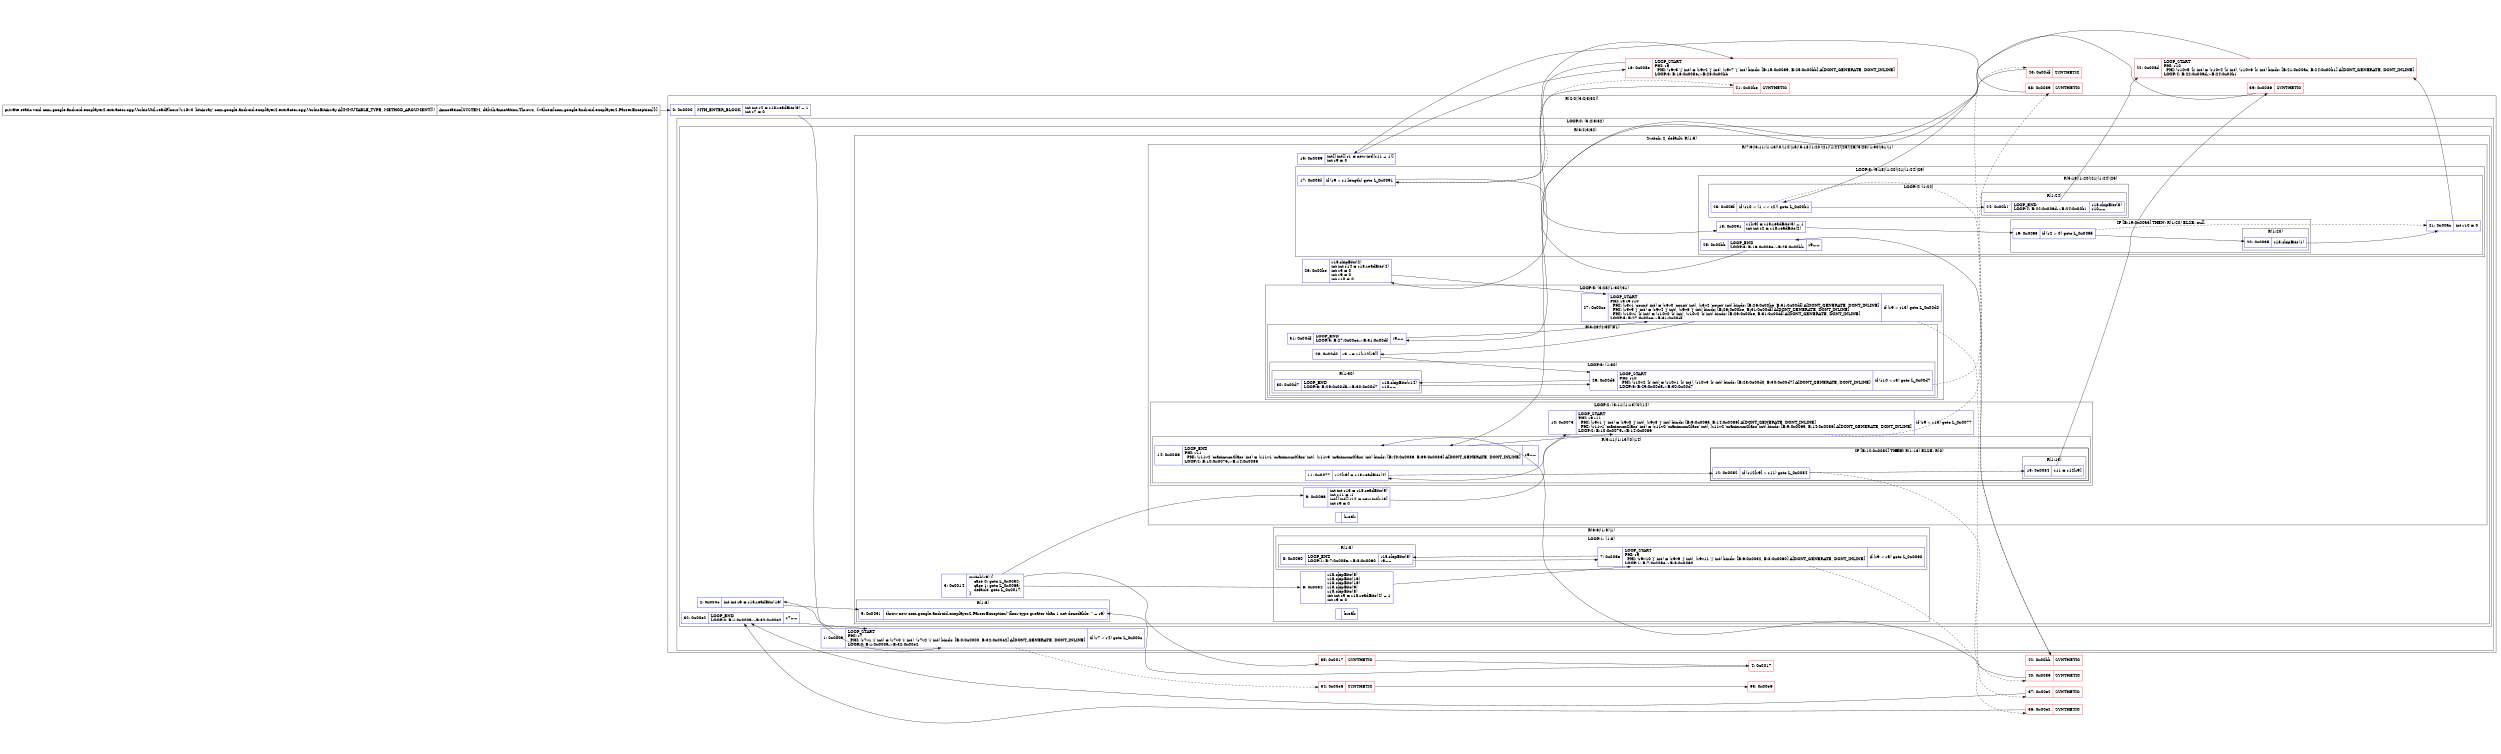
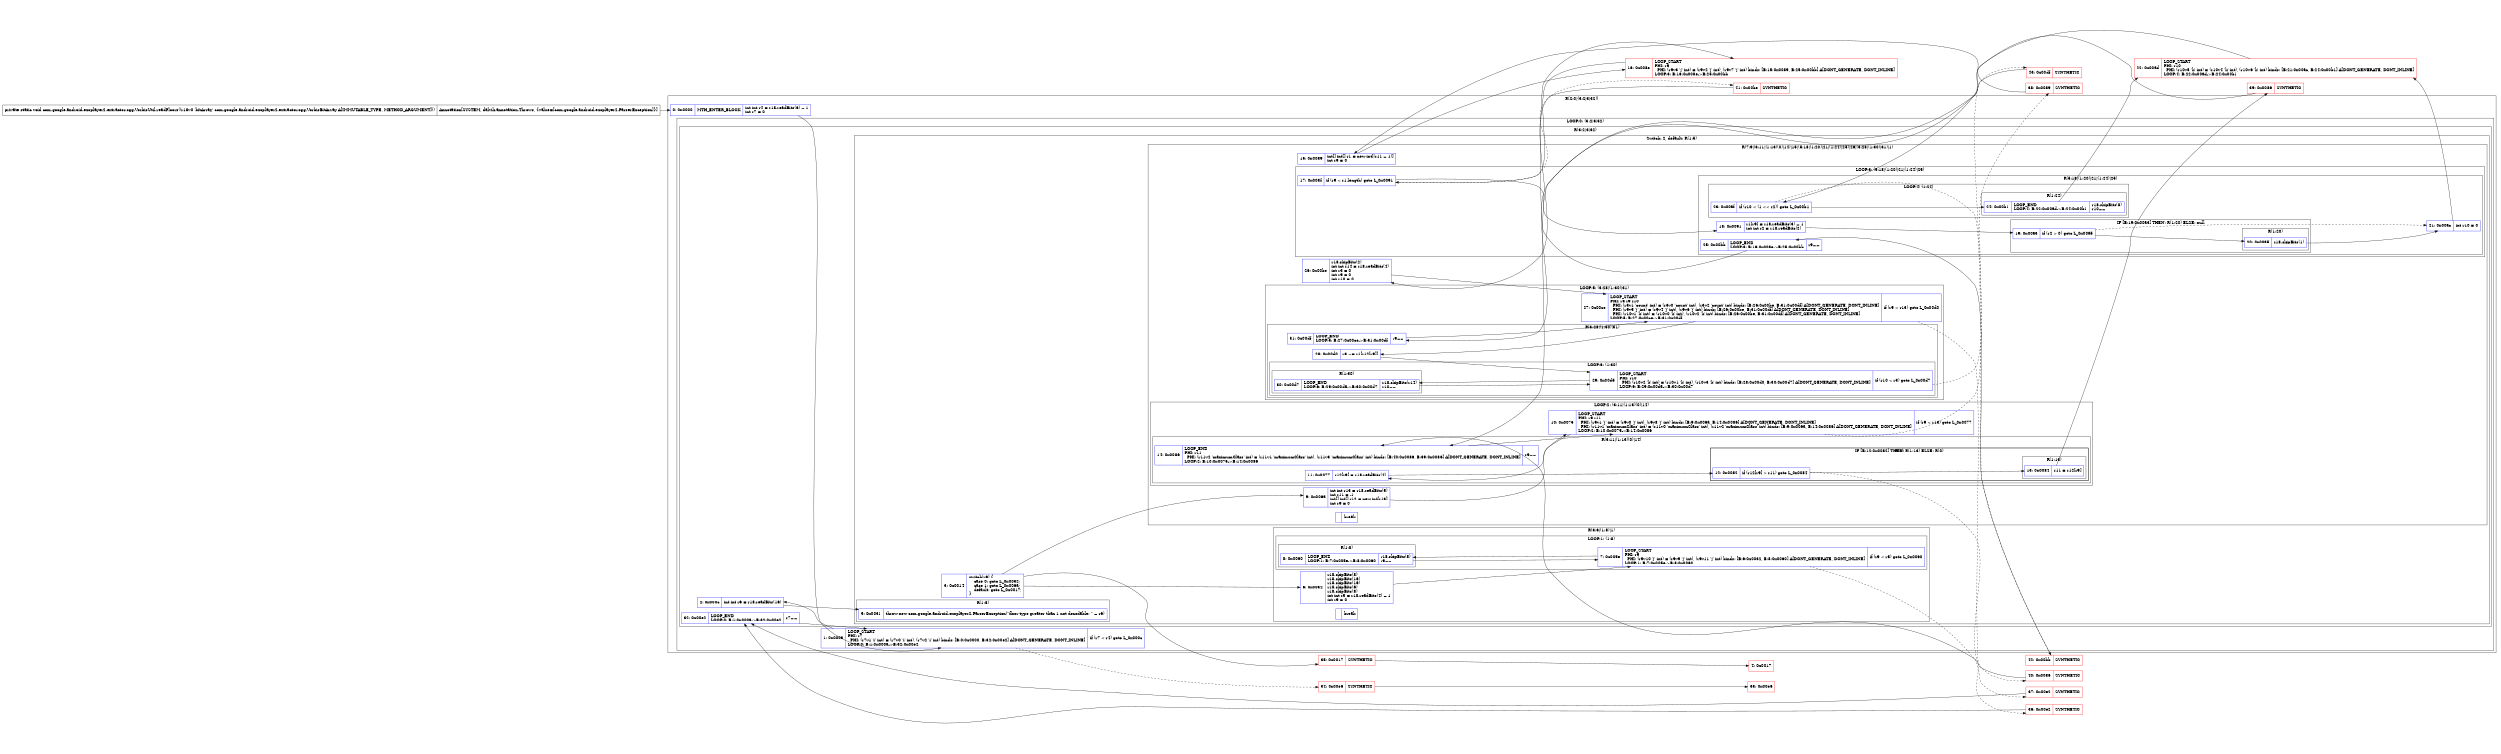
(1406, 672) -> none
